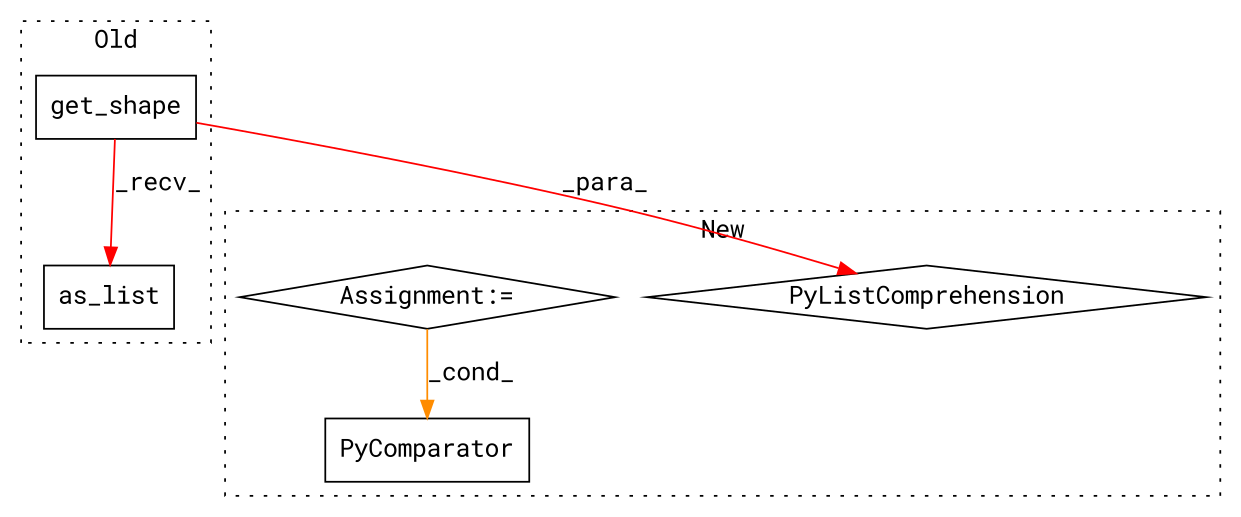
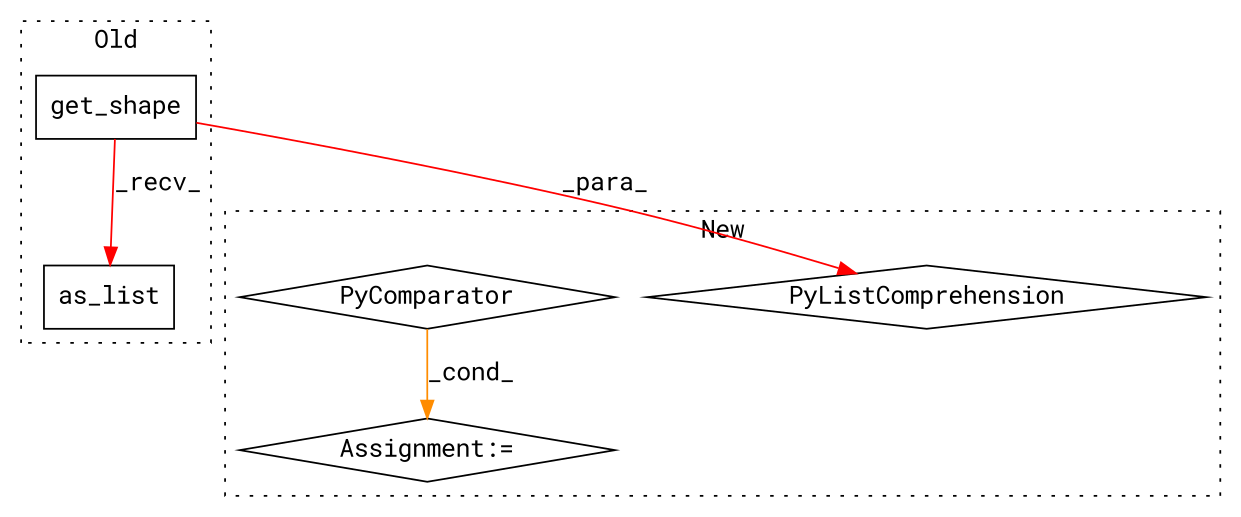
(427, 365) -> (427, 365)
(427, 450) -> (427, 297)
